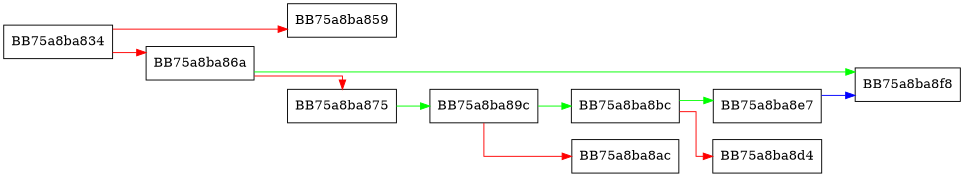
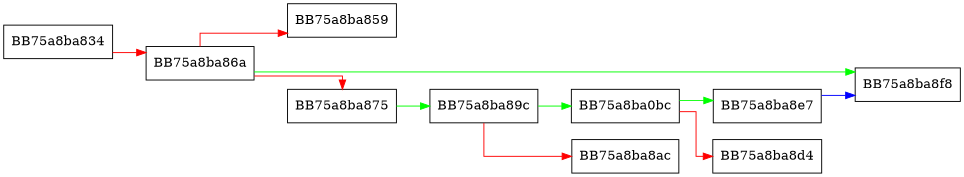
(196, 29) -> (233, 33)
(625, 106) -> (625, 106)
